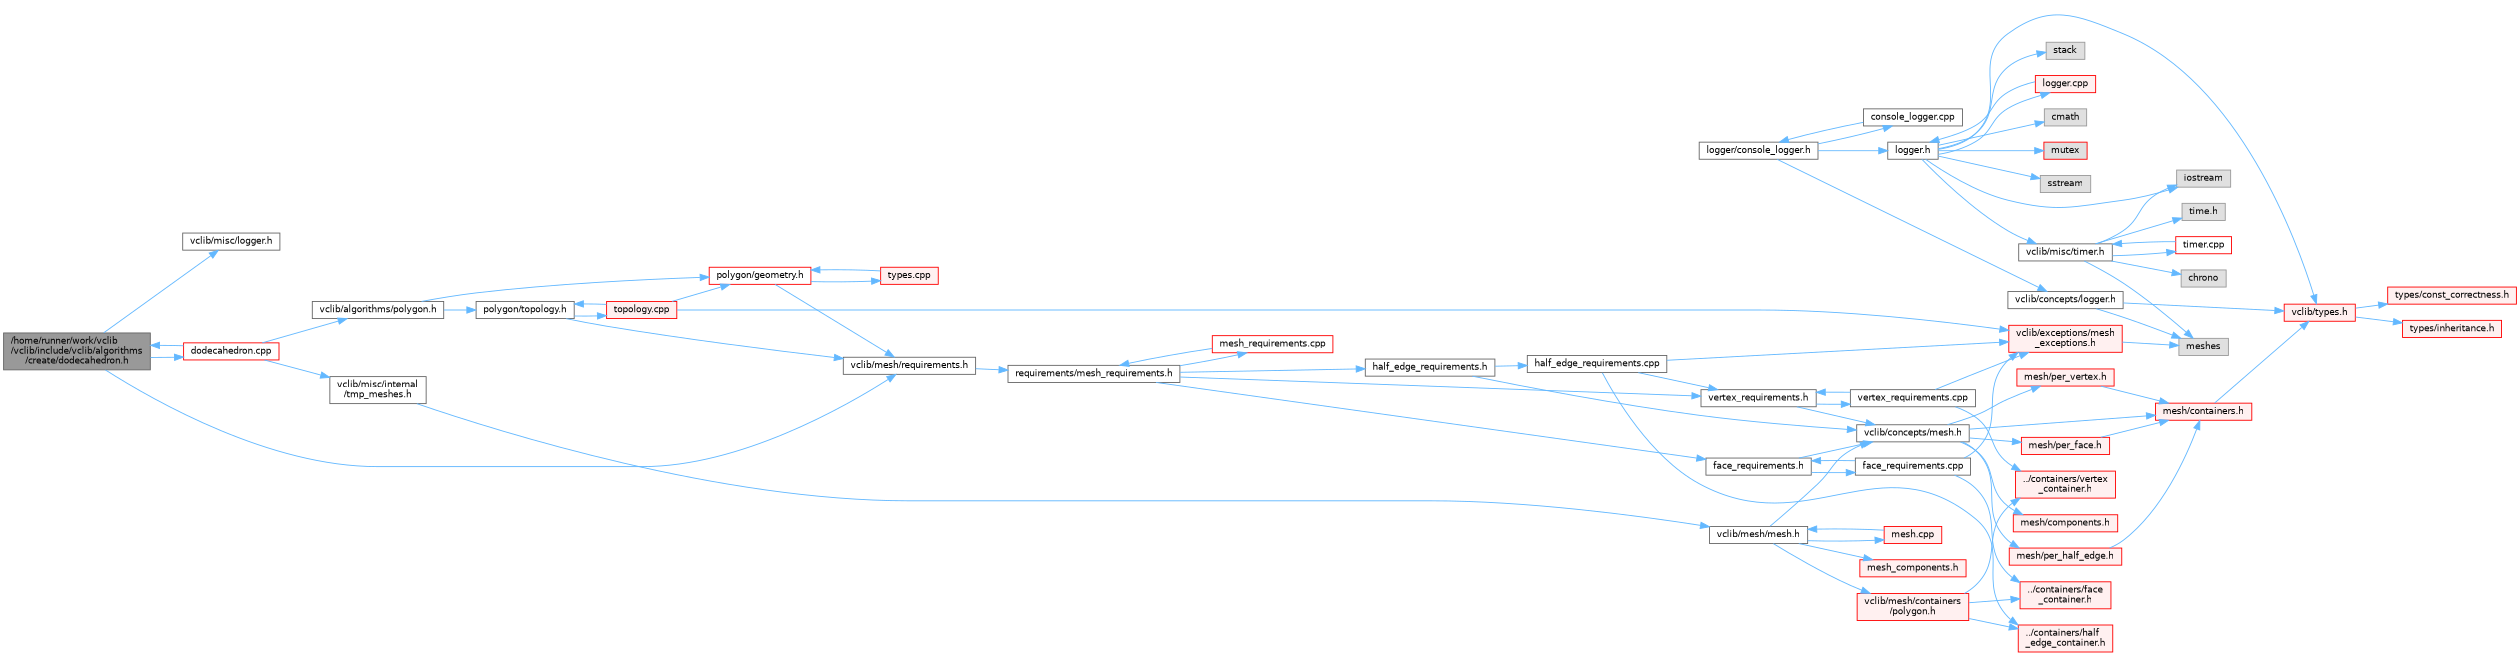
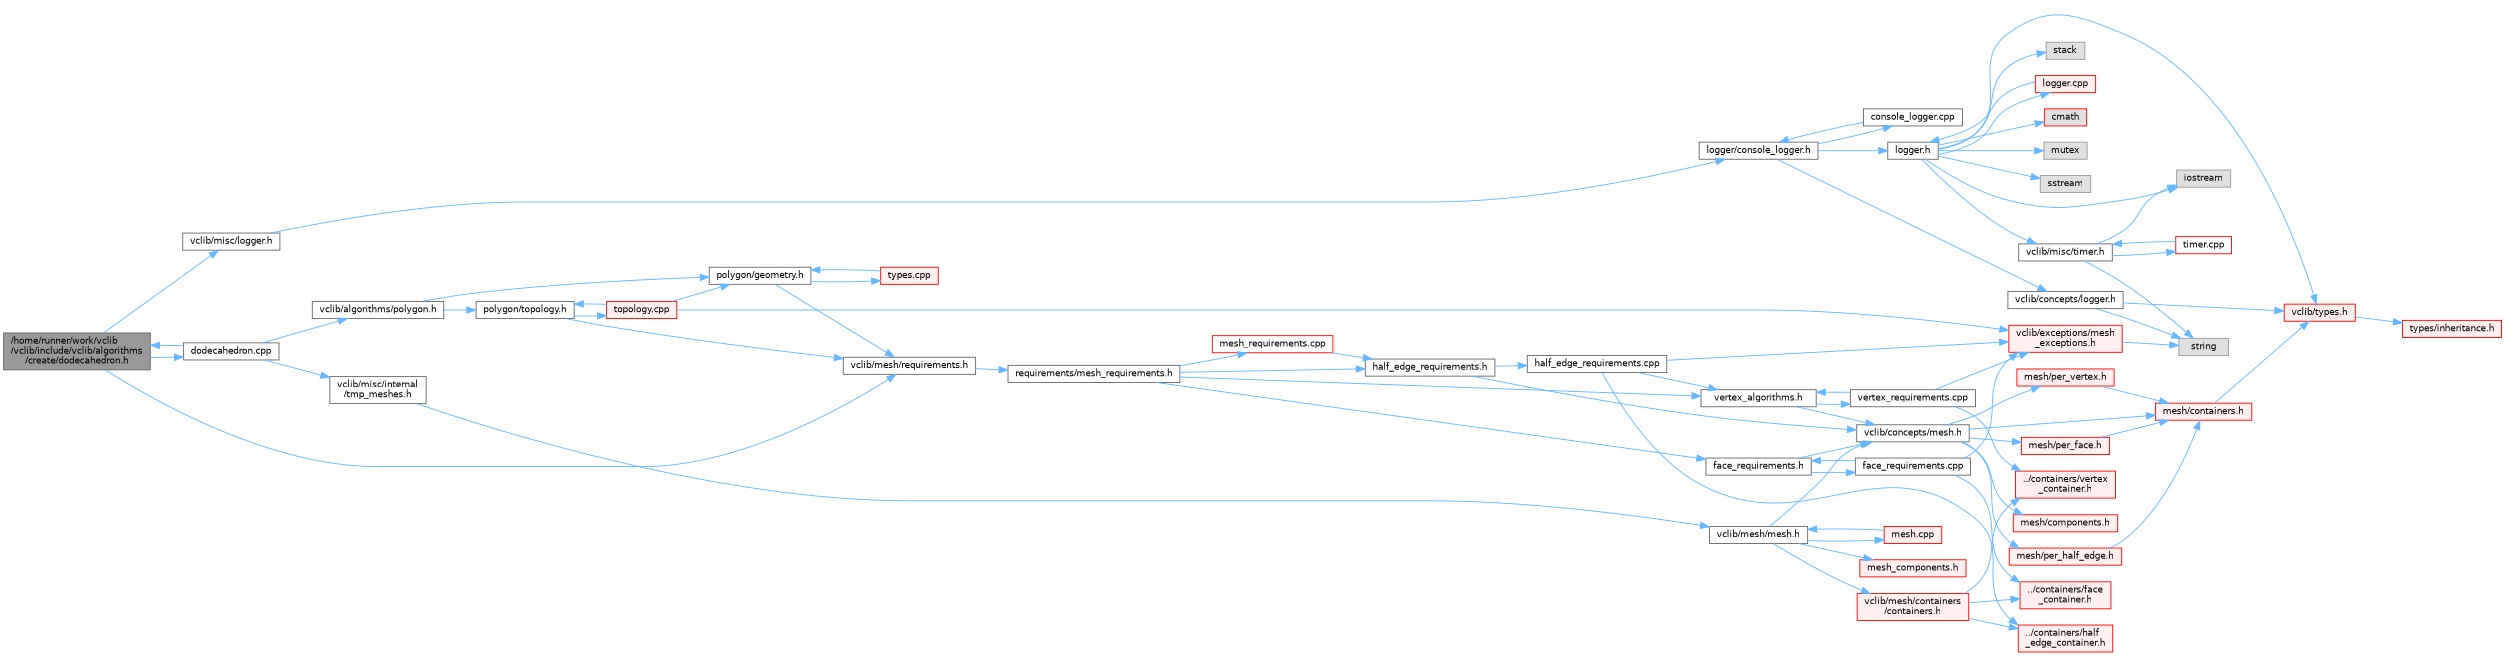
(2066, 117) -> (2066, 117)
(2066, 151) -> (2066, 151)
none -> (994, 202)
(2204, 212) -> none
(760, 276) -> (760, 276)
(2204, 279) -> none
(2452, 296) -> none
(2204, 347) -> (2204, 347)
(231, 351) -> (231, 351)
(1170, 355) -> (1347, 355)
(1759, 398) -> (1759, 398)
(1913, 607) -> (1913, 607)
